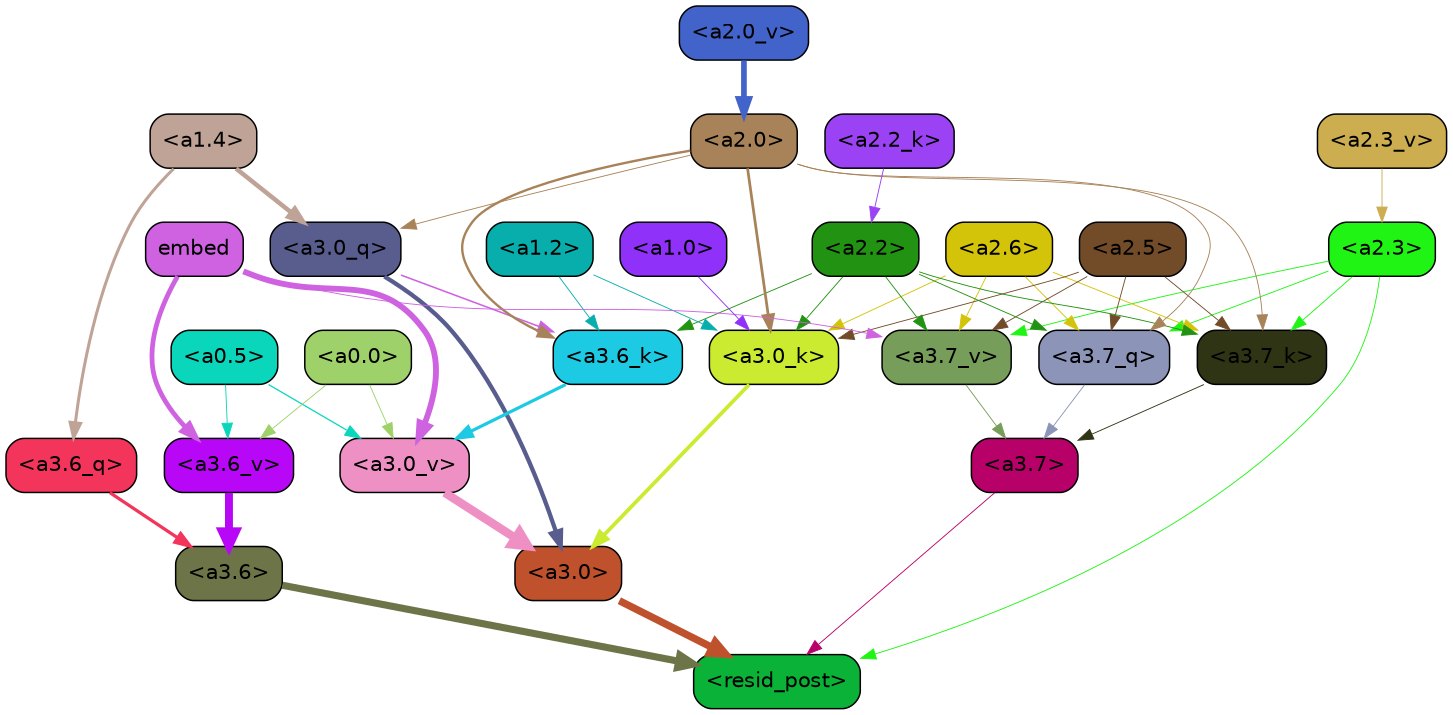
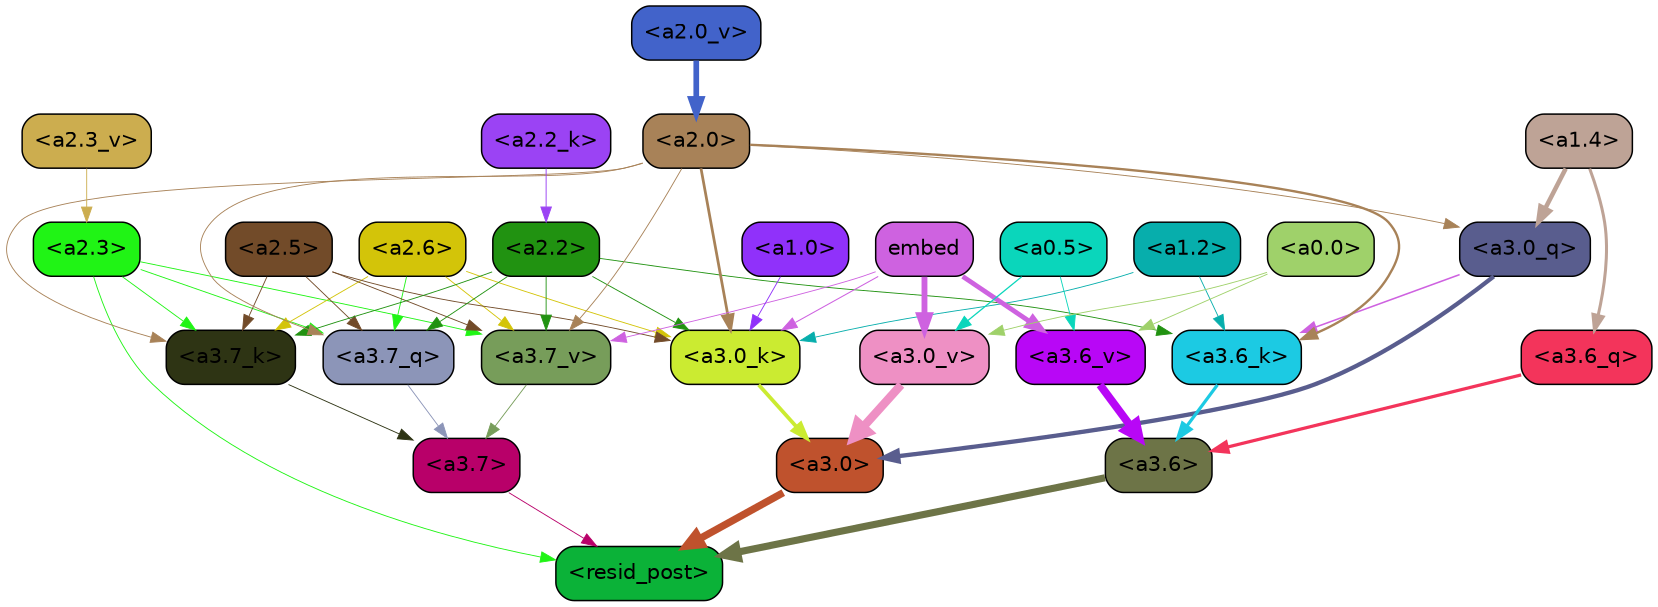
none -> (634, 246)
(1046, 298) -> (402, 296)
none -> (837, 299)
(518, 408) -> (1205, 401)
